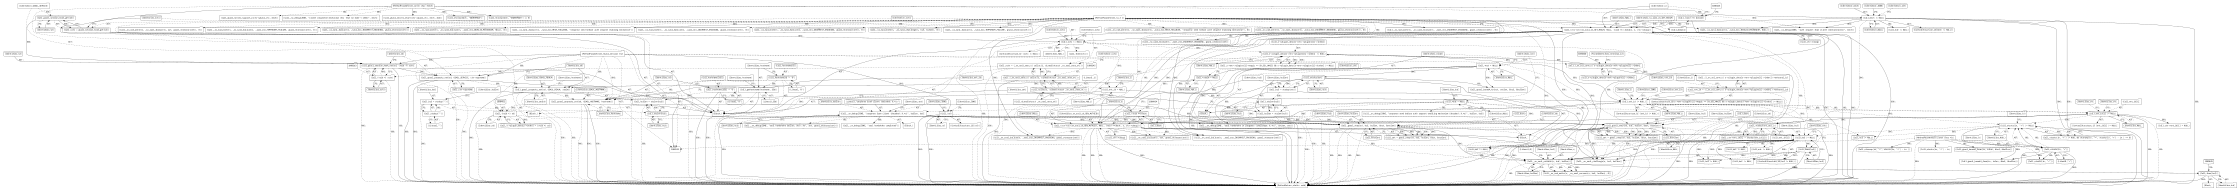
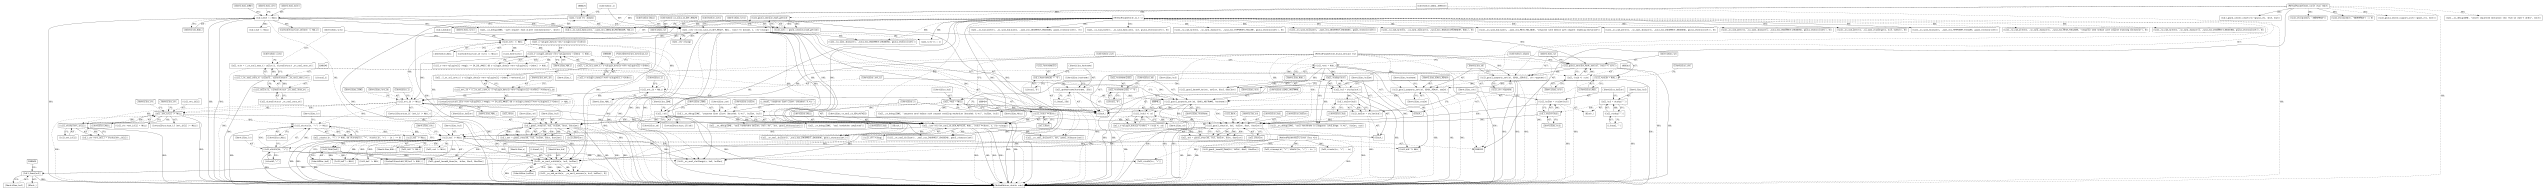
none -> (931, 42)
none -> (124, 122)
